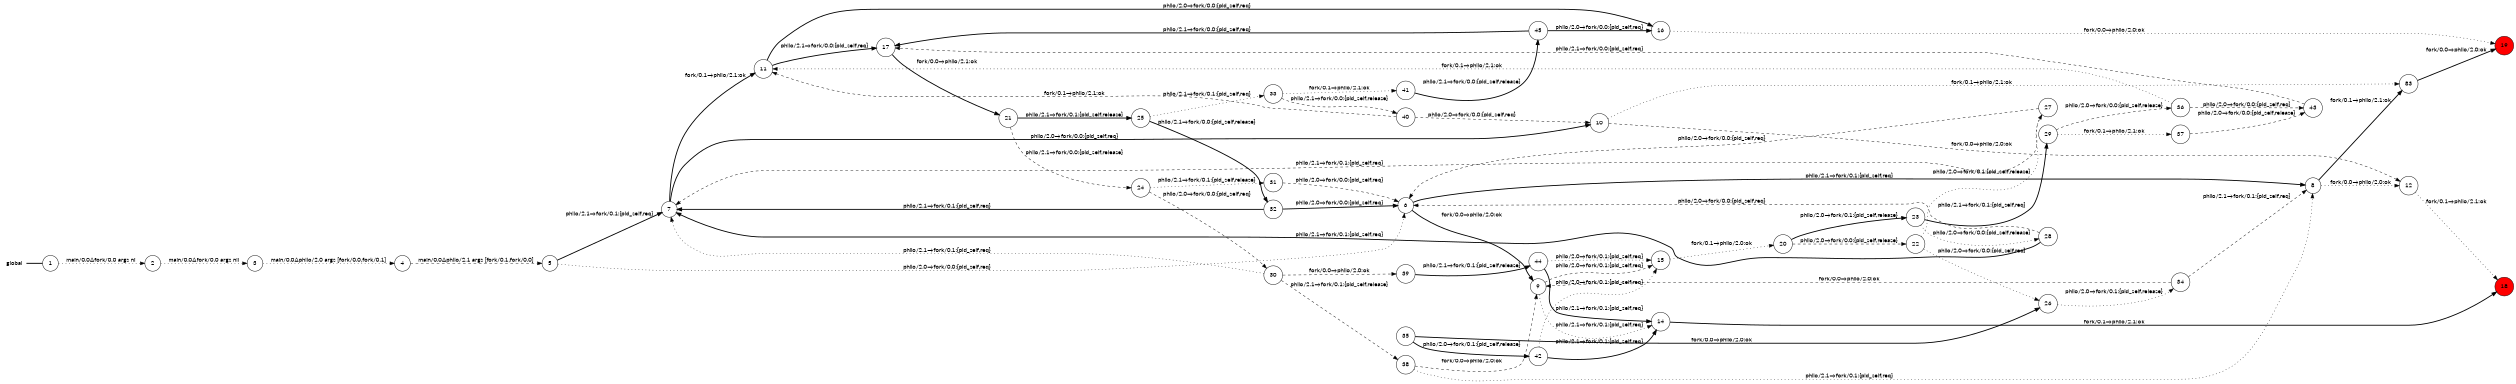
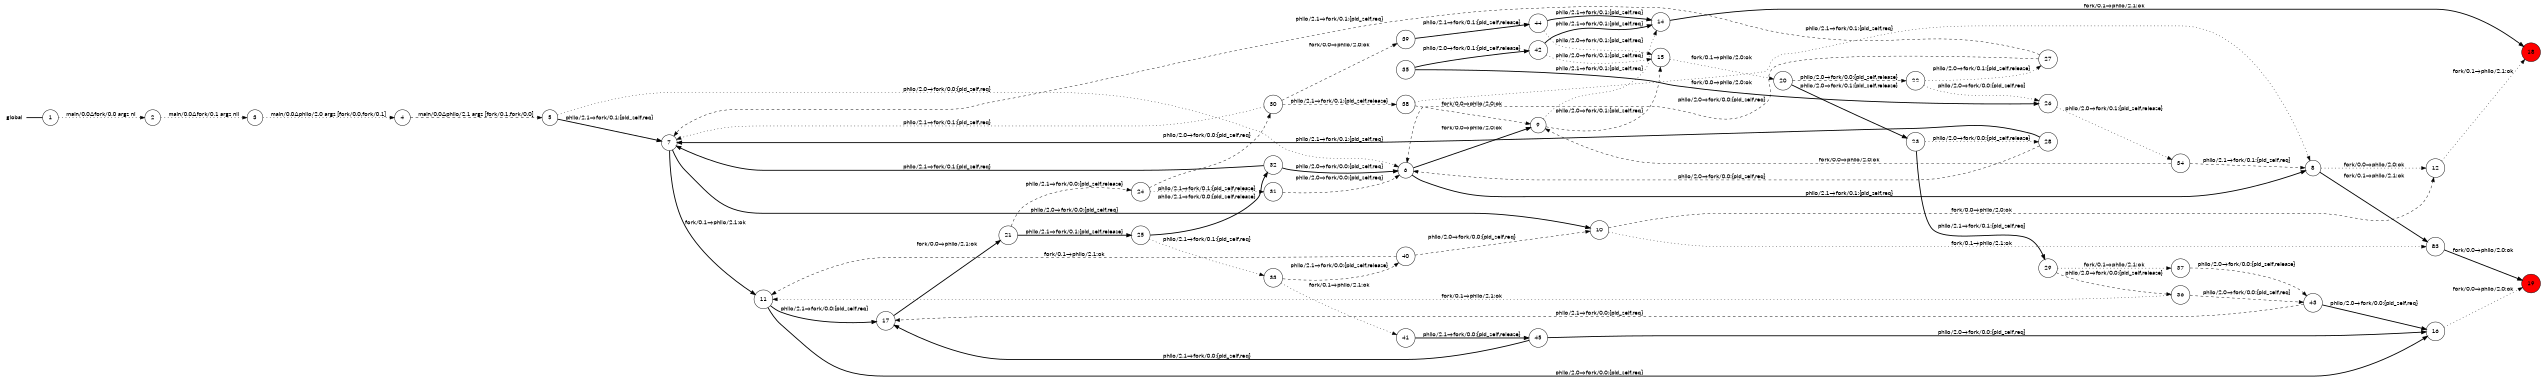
(204, 260) -> (204, 114)
none -> (2372, 317)
